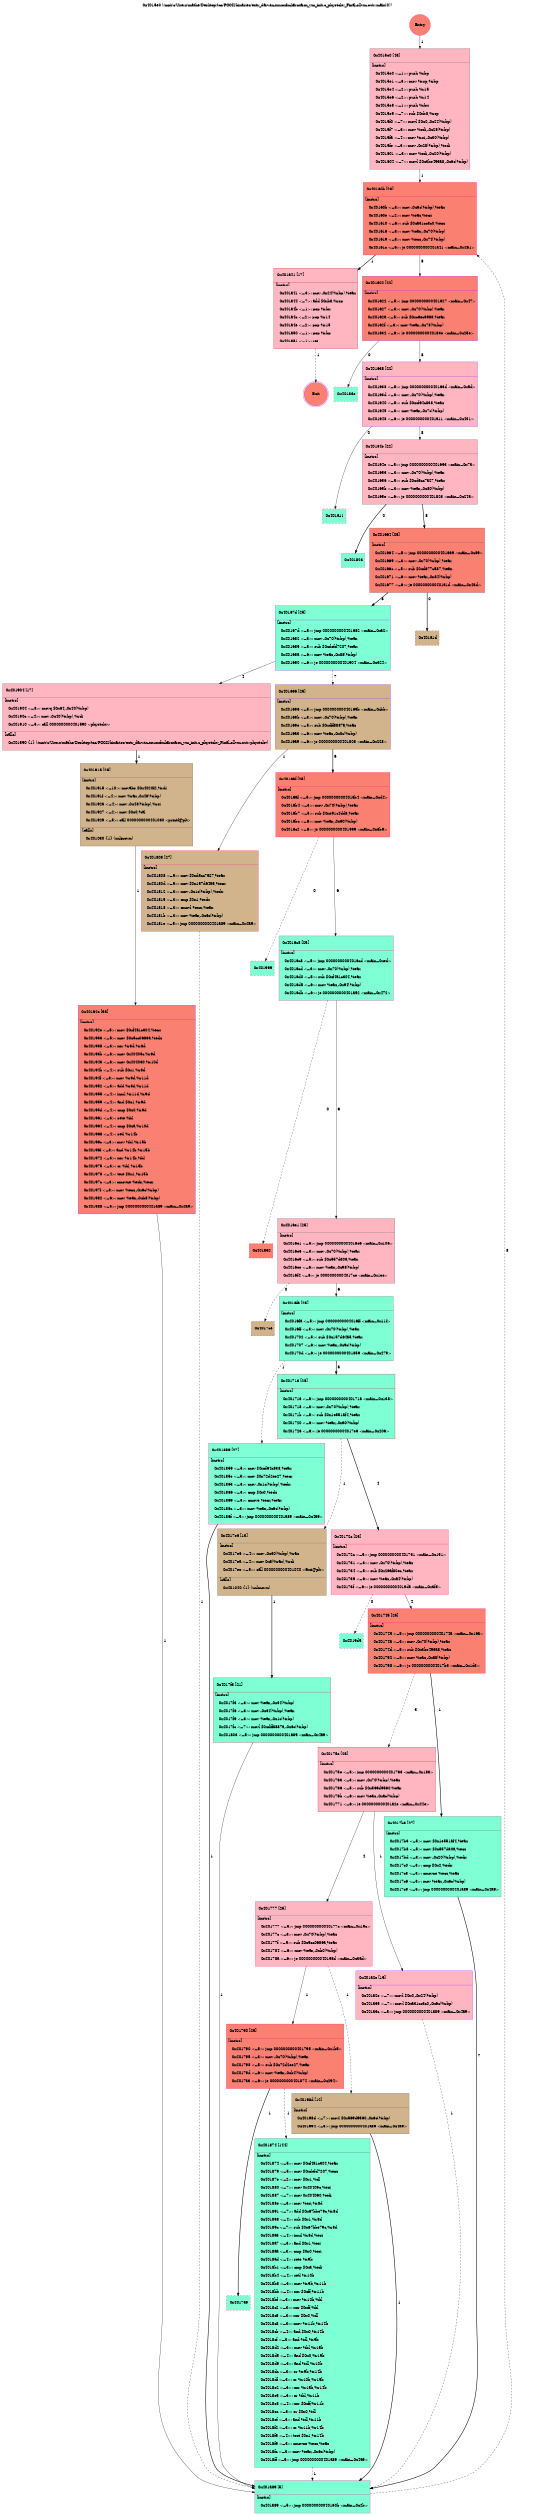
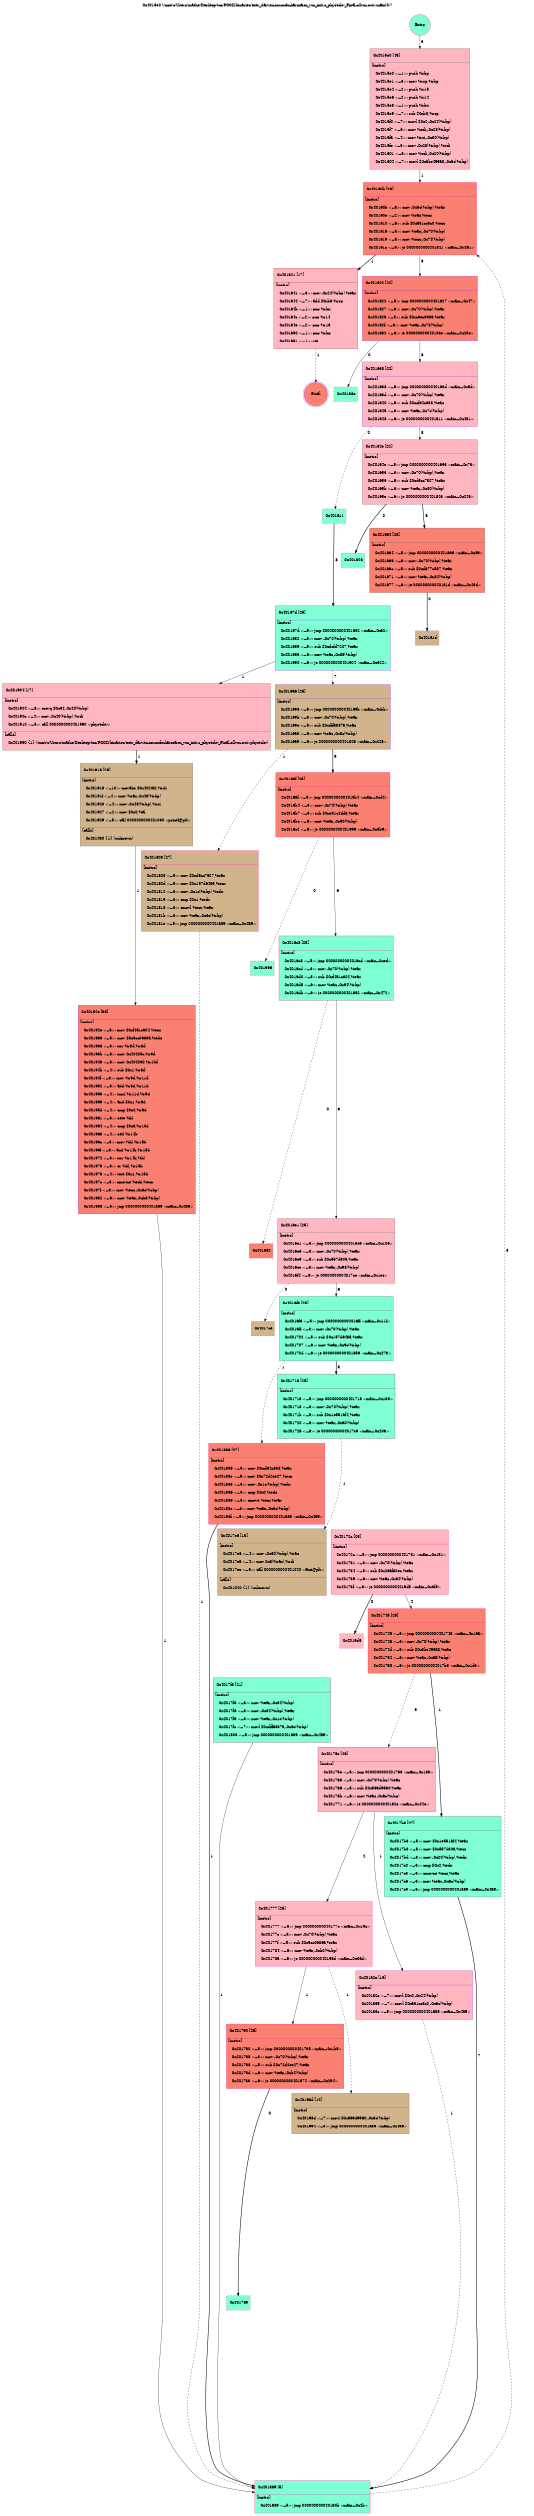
(420, 25) -> (420, 25)
(422, 42) -> (422, 42)
(316, 394) -> (316, 394)
(347, 463) -> (347, 463)
(381, 598) -> (334, 563)
(242, 677) -> (242, 677)
(249, 796) -> (249, 796)
(363, 1483) -> none
(267, 1484) -> (267, 1484)
(364, 1613) -> (364, 1613)
(272, 1635) -> none
(351, 1641) -> (351, 1641)
(269, 2114) -> (269, 2114)
(312, 2303) -> none
(397, 2309) -> none
